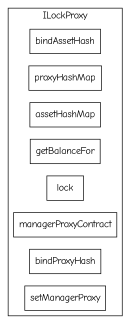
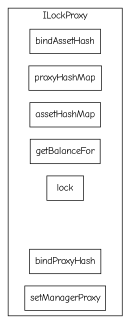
(65, 225) -> none
